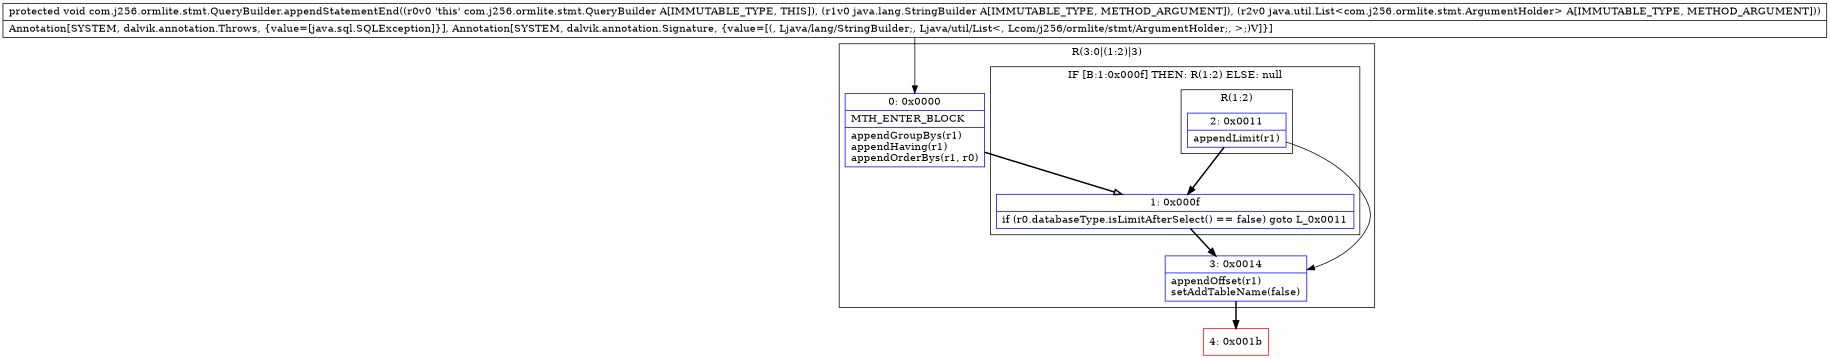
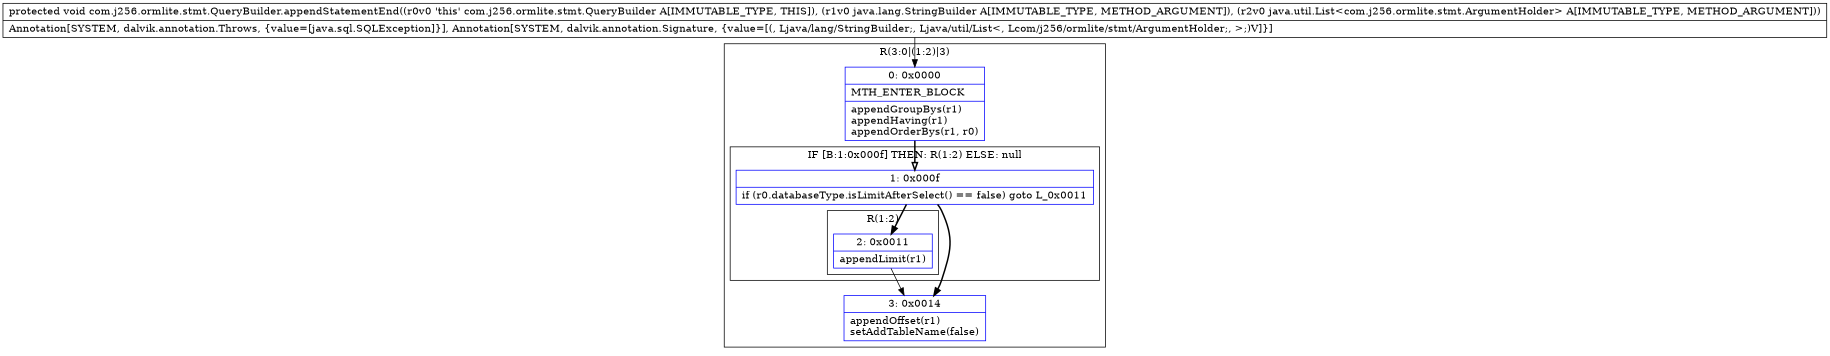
(1208, 168) -> (901, 216)
(1236, 342) -> none
